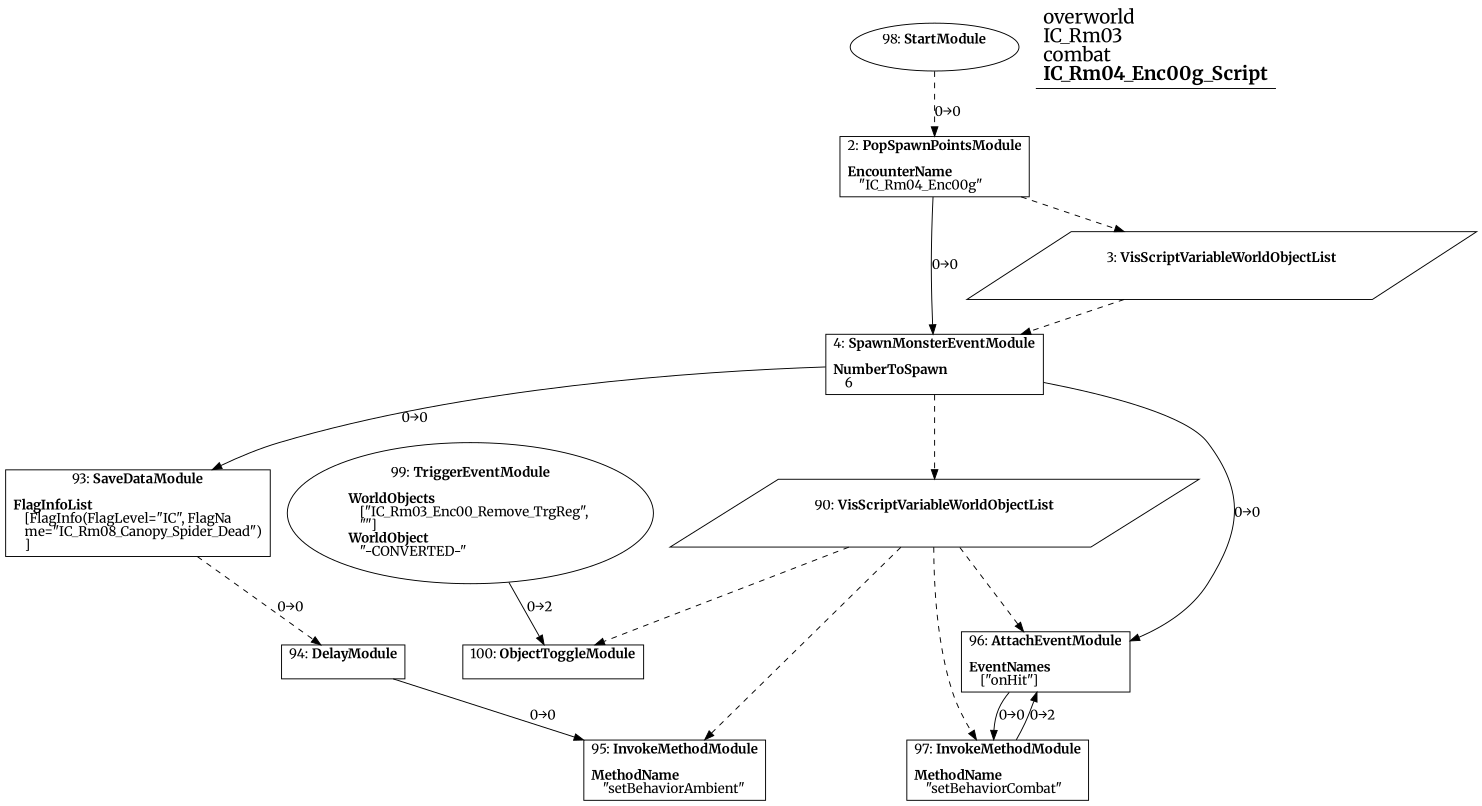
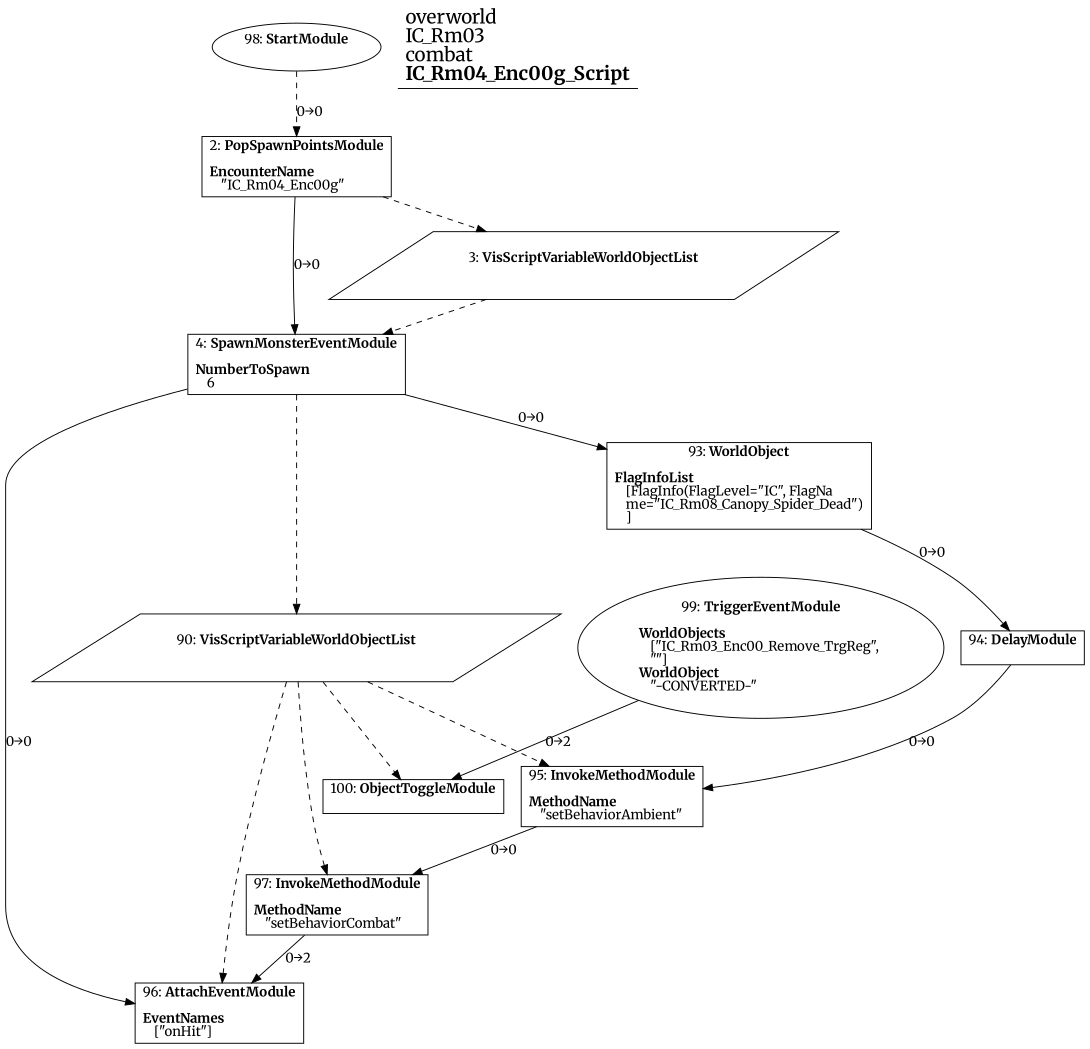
(148, 479) -> (750, 452)
(255, 598) -> (938, 568)
(998, 710) -> (479, 849)
